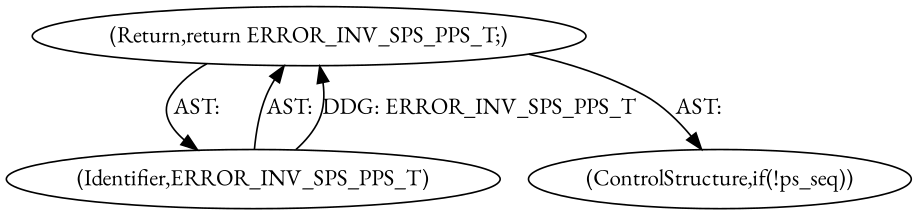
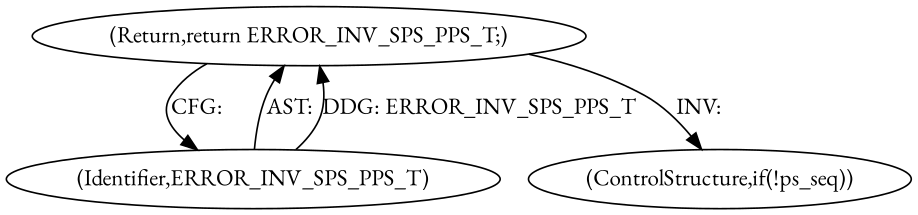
(200, 108) -> (200, 108)
(702, 108) -> (702, 108)
